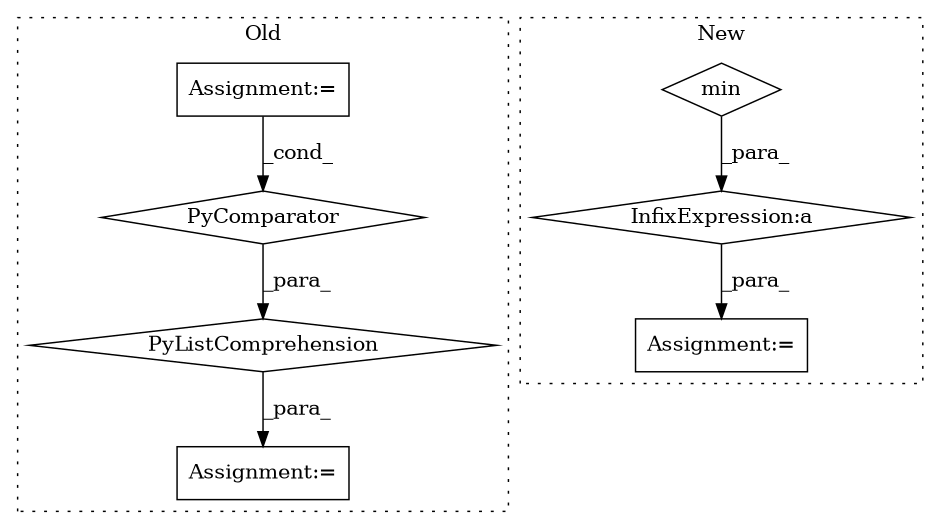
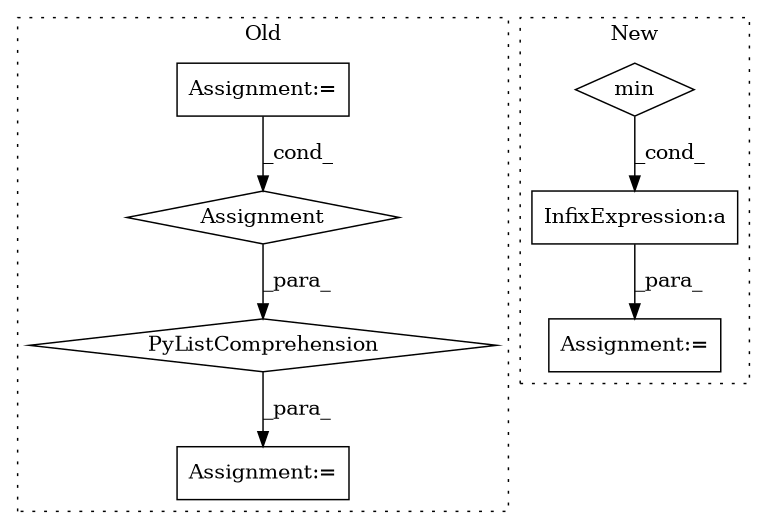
(755, 154) -> (670, 154)
(263, 217) -> (263, 217)
(721, 217) -> (635, 217)
